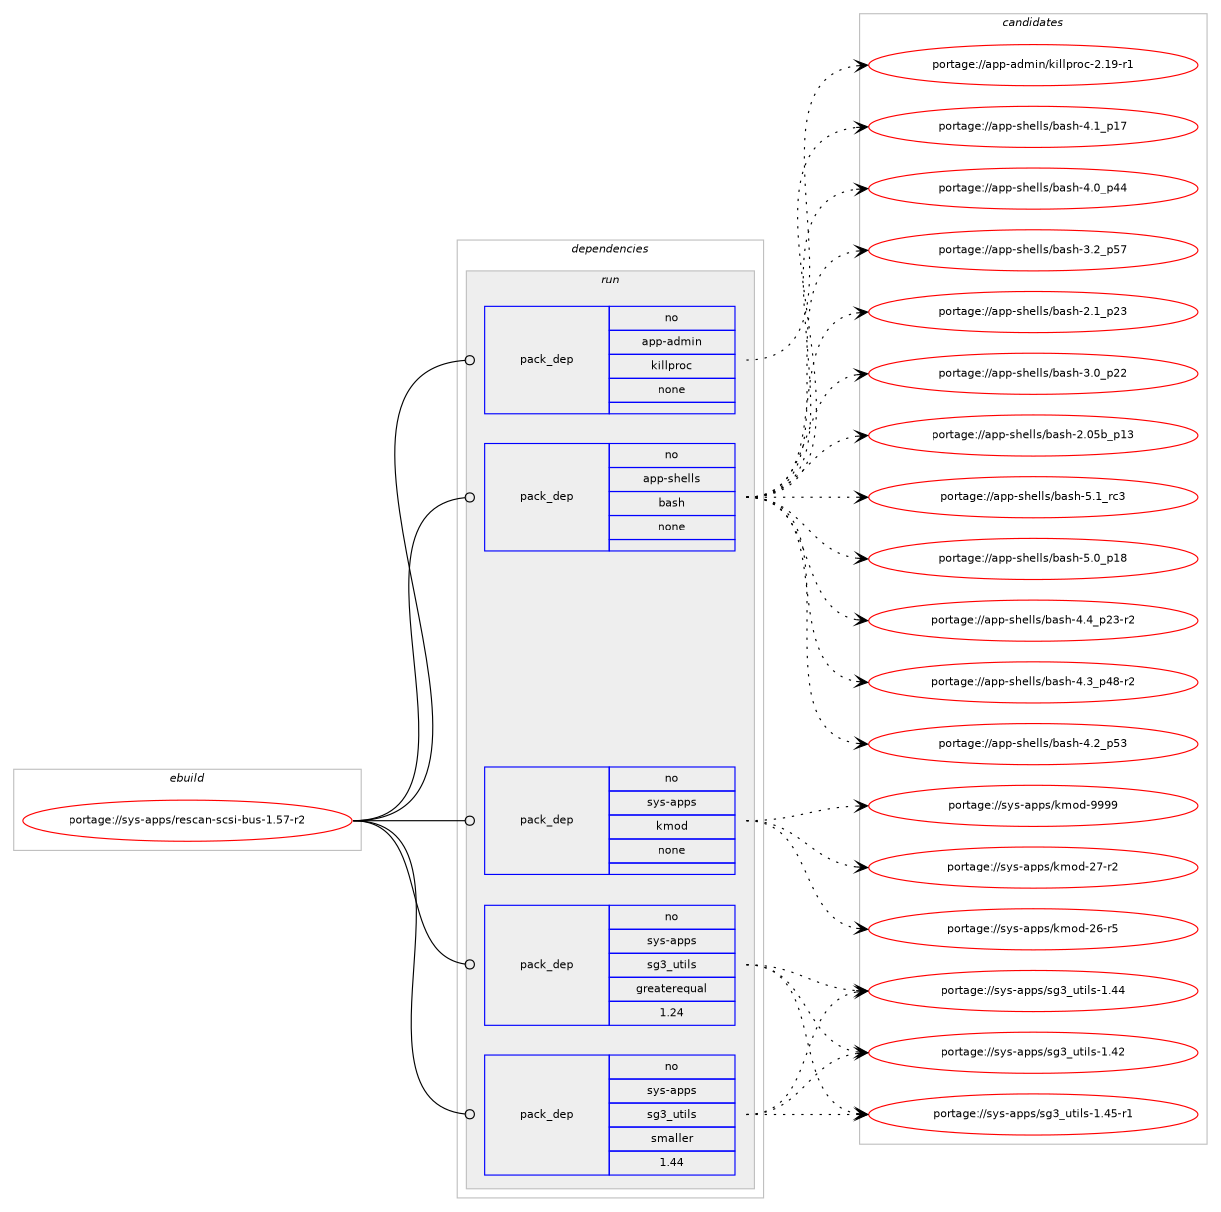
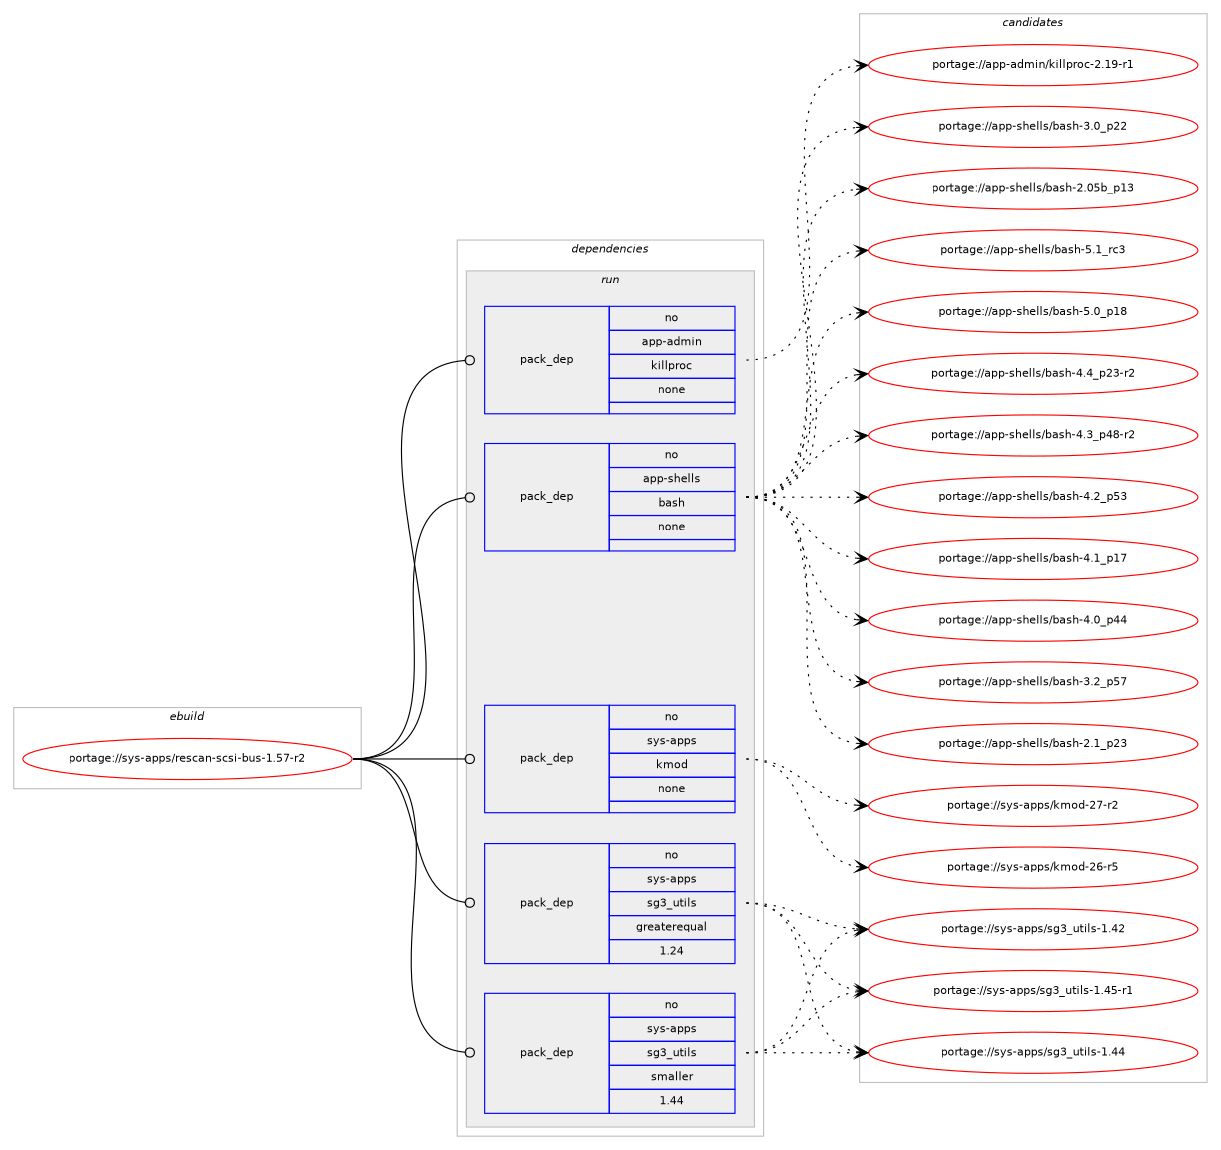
(1033, 806) -> none
